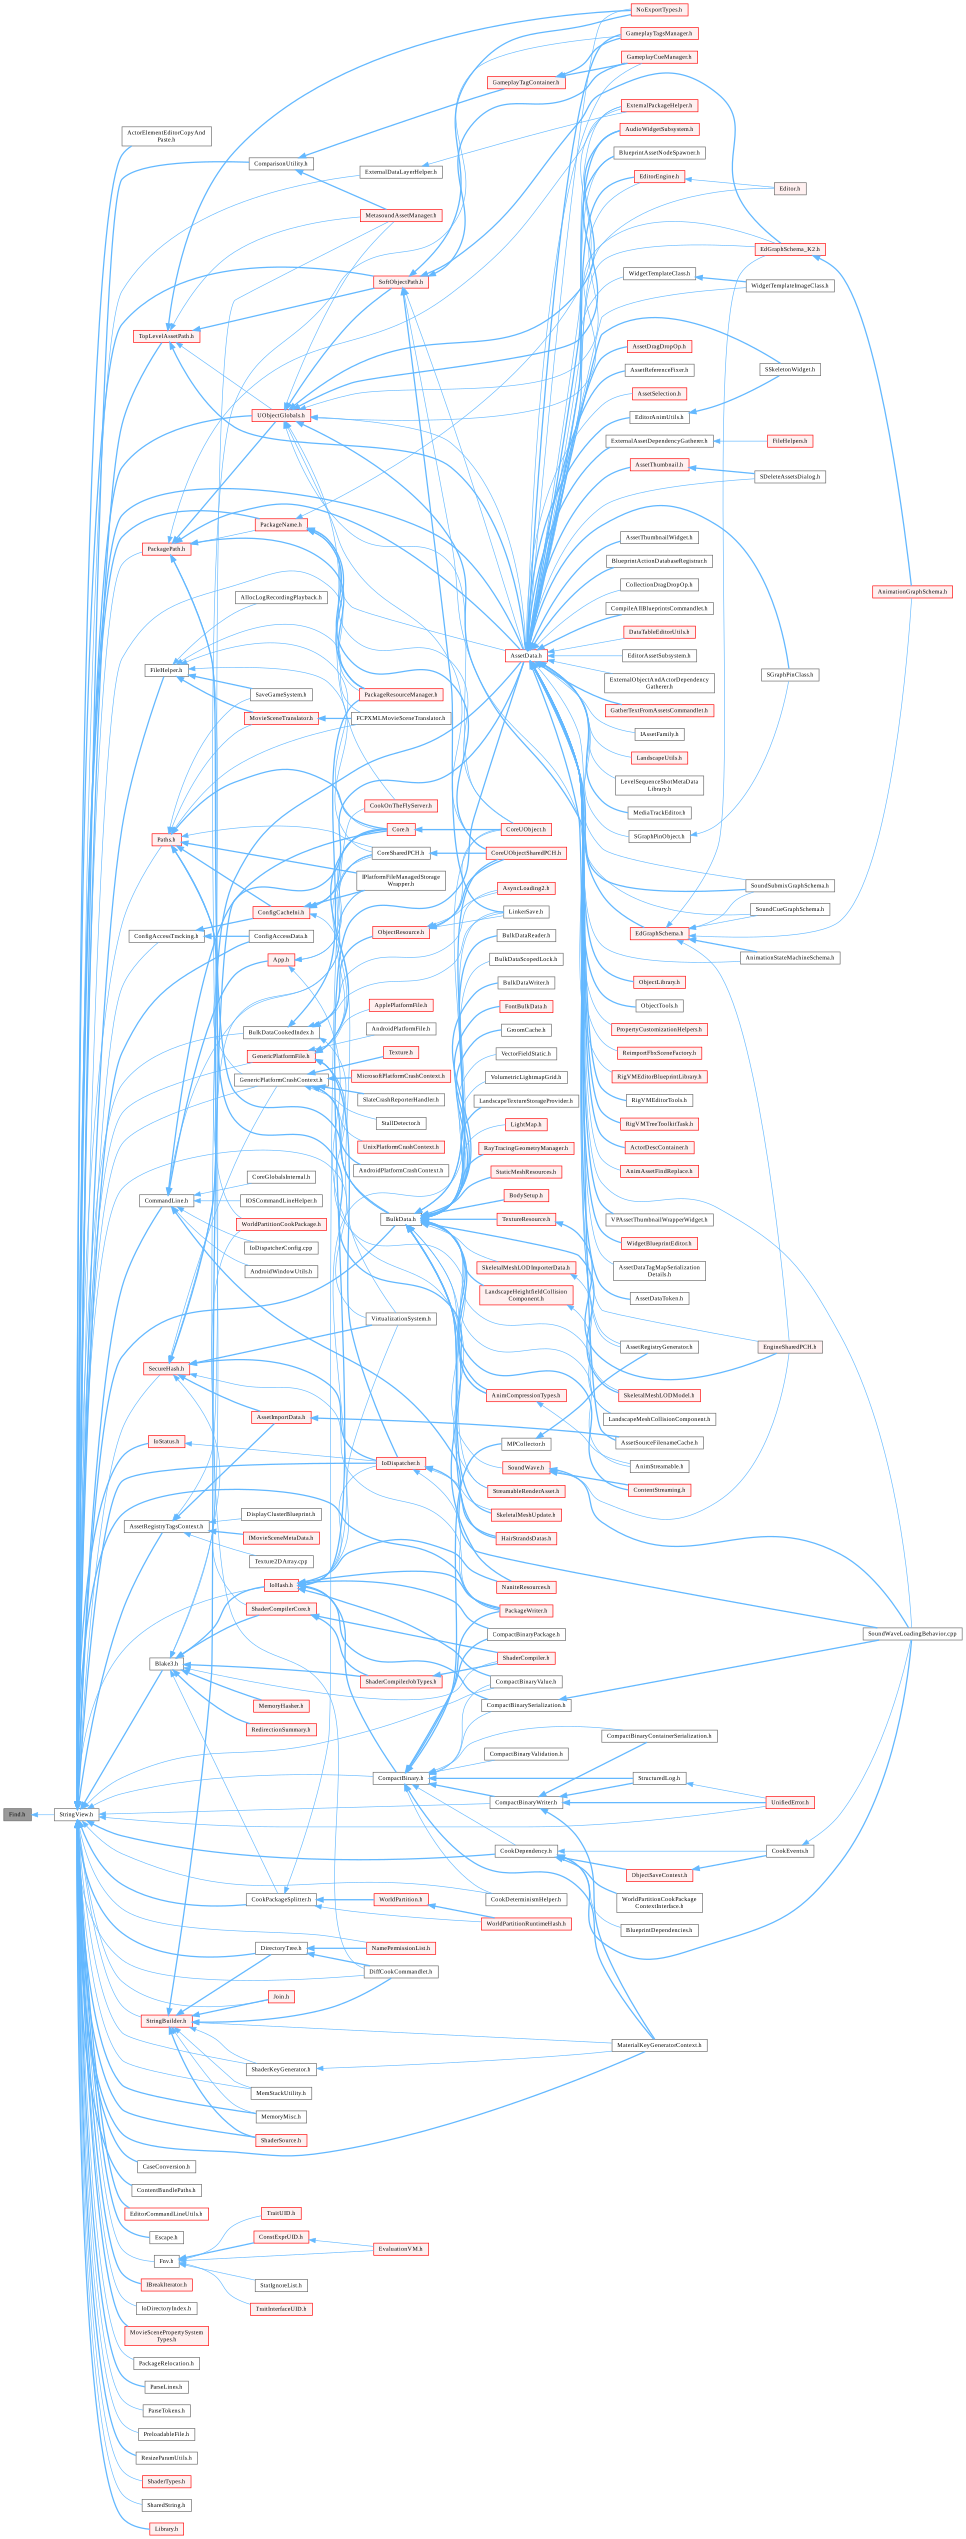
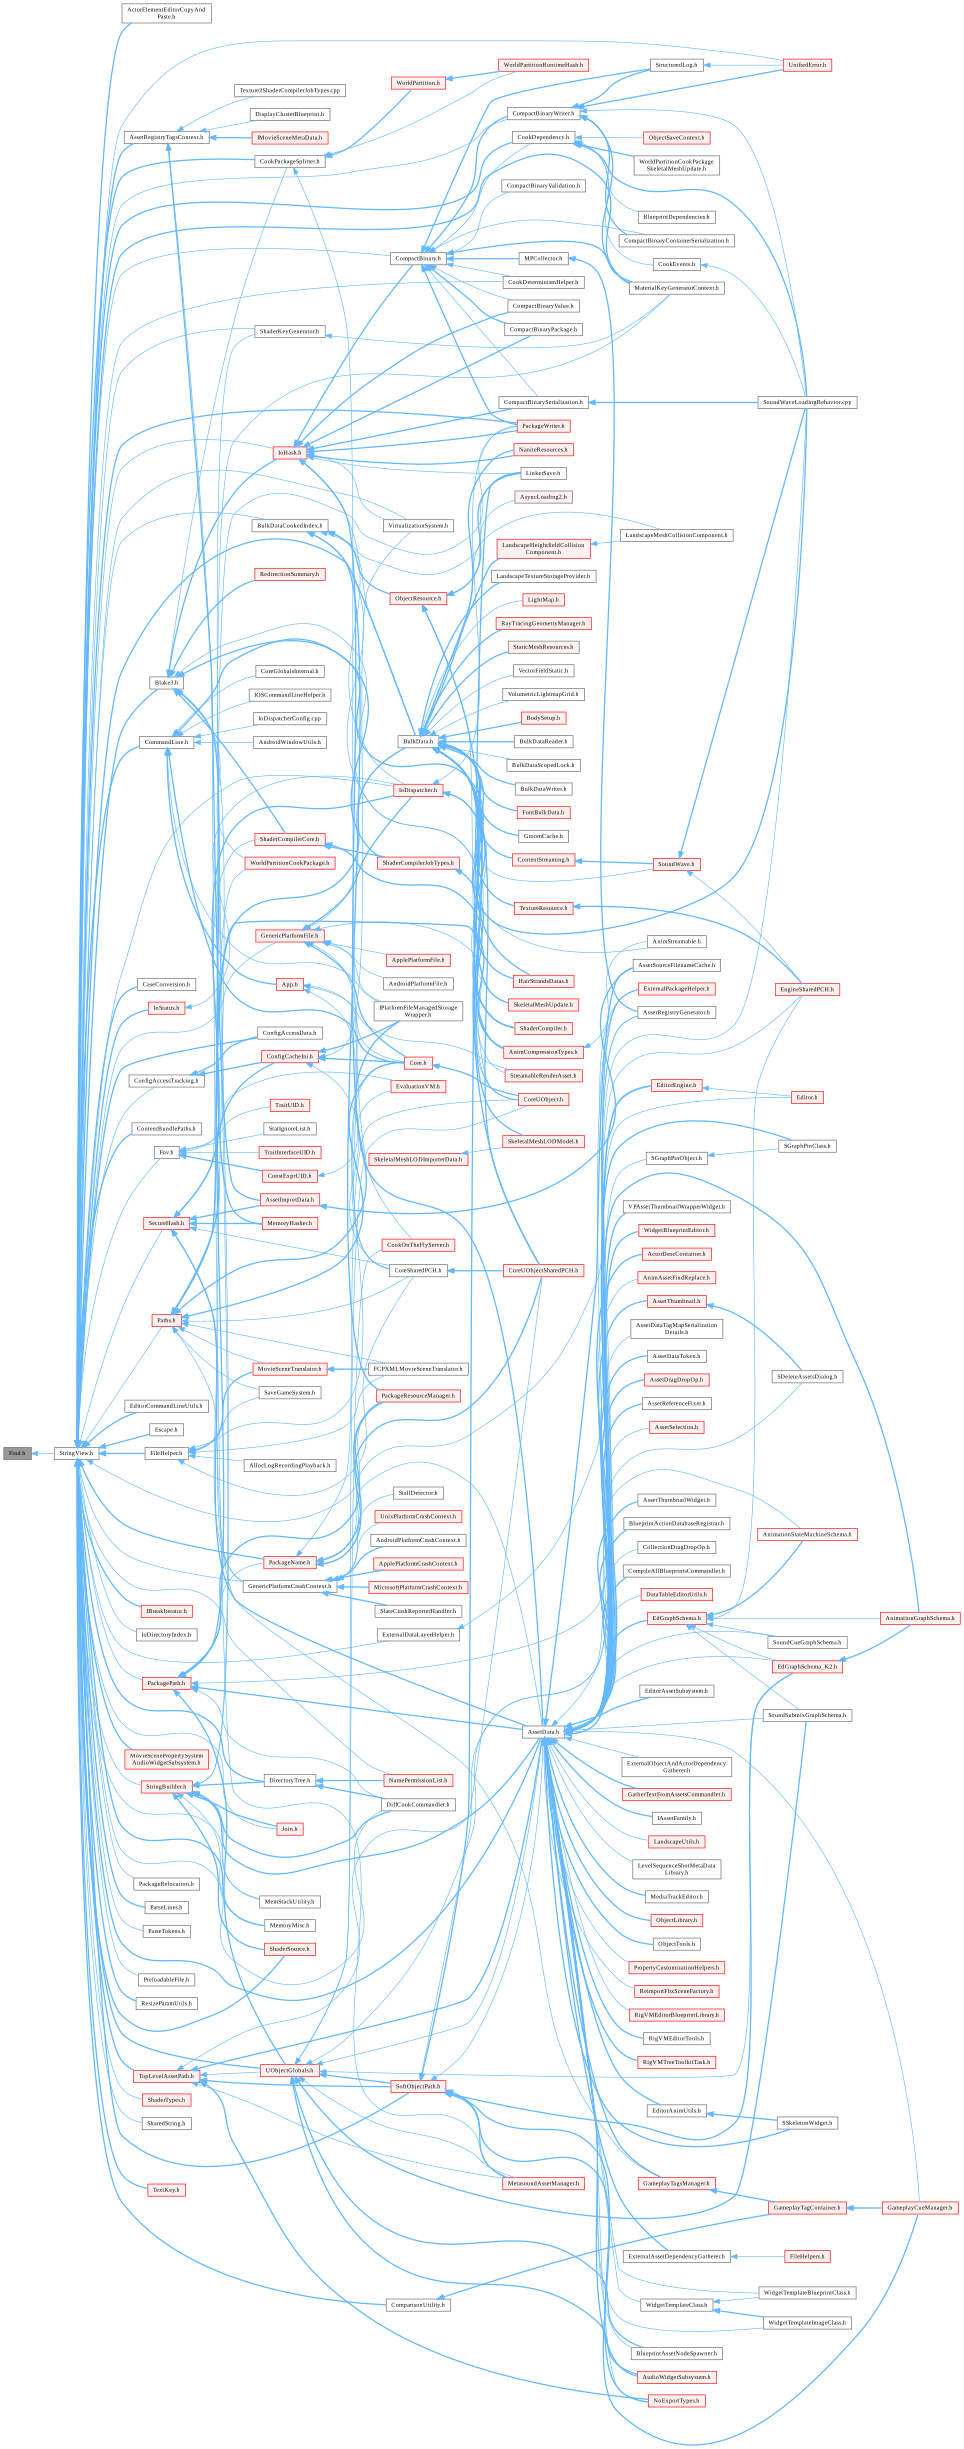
(587, 61) -> (745, 2196)
none -> (766, 184)
(790, 189) -> (808, 1098)
(344, 191) -> (480, 2135)
(414, 619) -> (484, 1718)
(526, 656) -> (544, 1732)
(588, 656) -> (610, 1710)
(224, 683) -> (232, 1410)
(591, 712) -> (595, 1790)
(526, 888) -> (544, 497)
(470, 921) -> (479, 527)
(407, 957) -> (348, 735)
(790, 958) -> (808, 1535)
(401, 1053) -> (418, 1564)
(526, 1172) -> (544, 647)
none -> (634, 1184)
(463, 1244) -> none
(284, 1344) -> (231, 1223)
(790, 1347) -> (808, 990)
(593, 1479) -> (617, 862)
(110, 1513) -> (118, 991)
(281, 1562) -> (290, 91)
(289, 1749) -> none
(733, 1862) -> none
(595, 1864) -> (613, 138)
(660, 1903) -> (677, 165)
(167, 2214) -> (167, 1406)
none -> (808, 2293)
(167, 2336) -> (167, 1759)
(167, 2529) -> (167, 2190)
